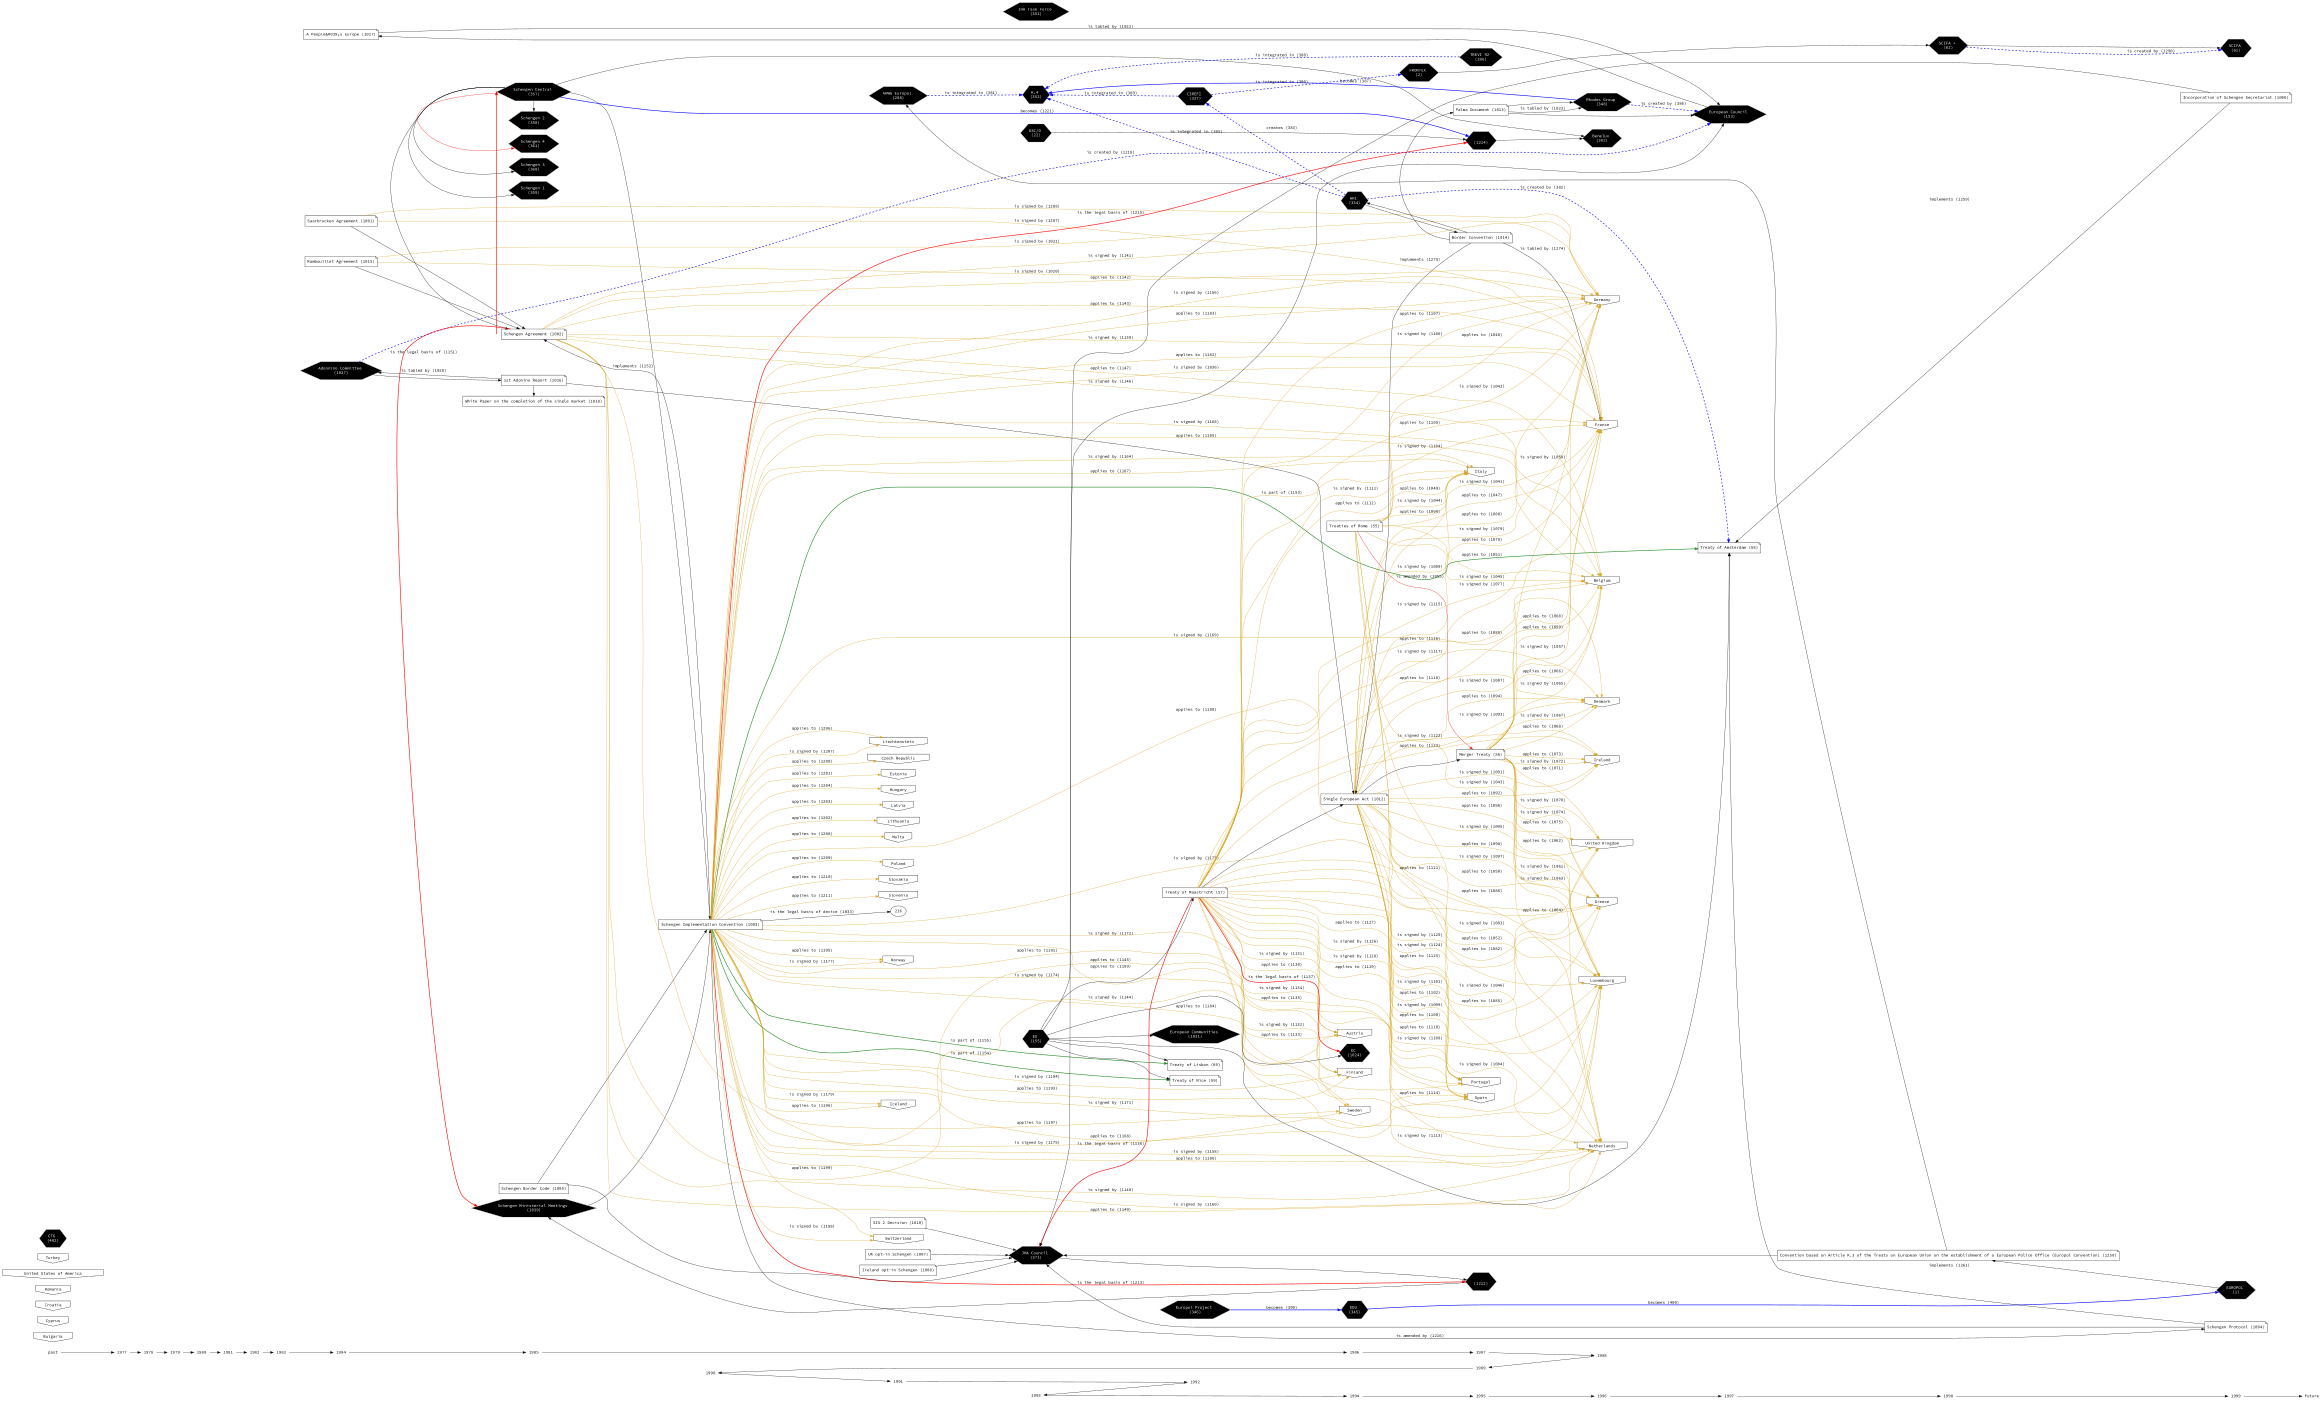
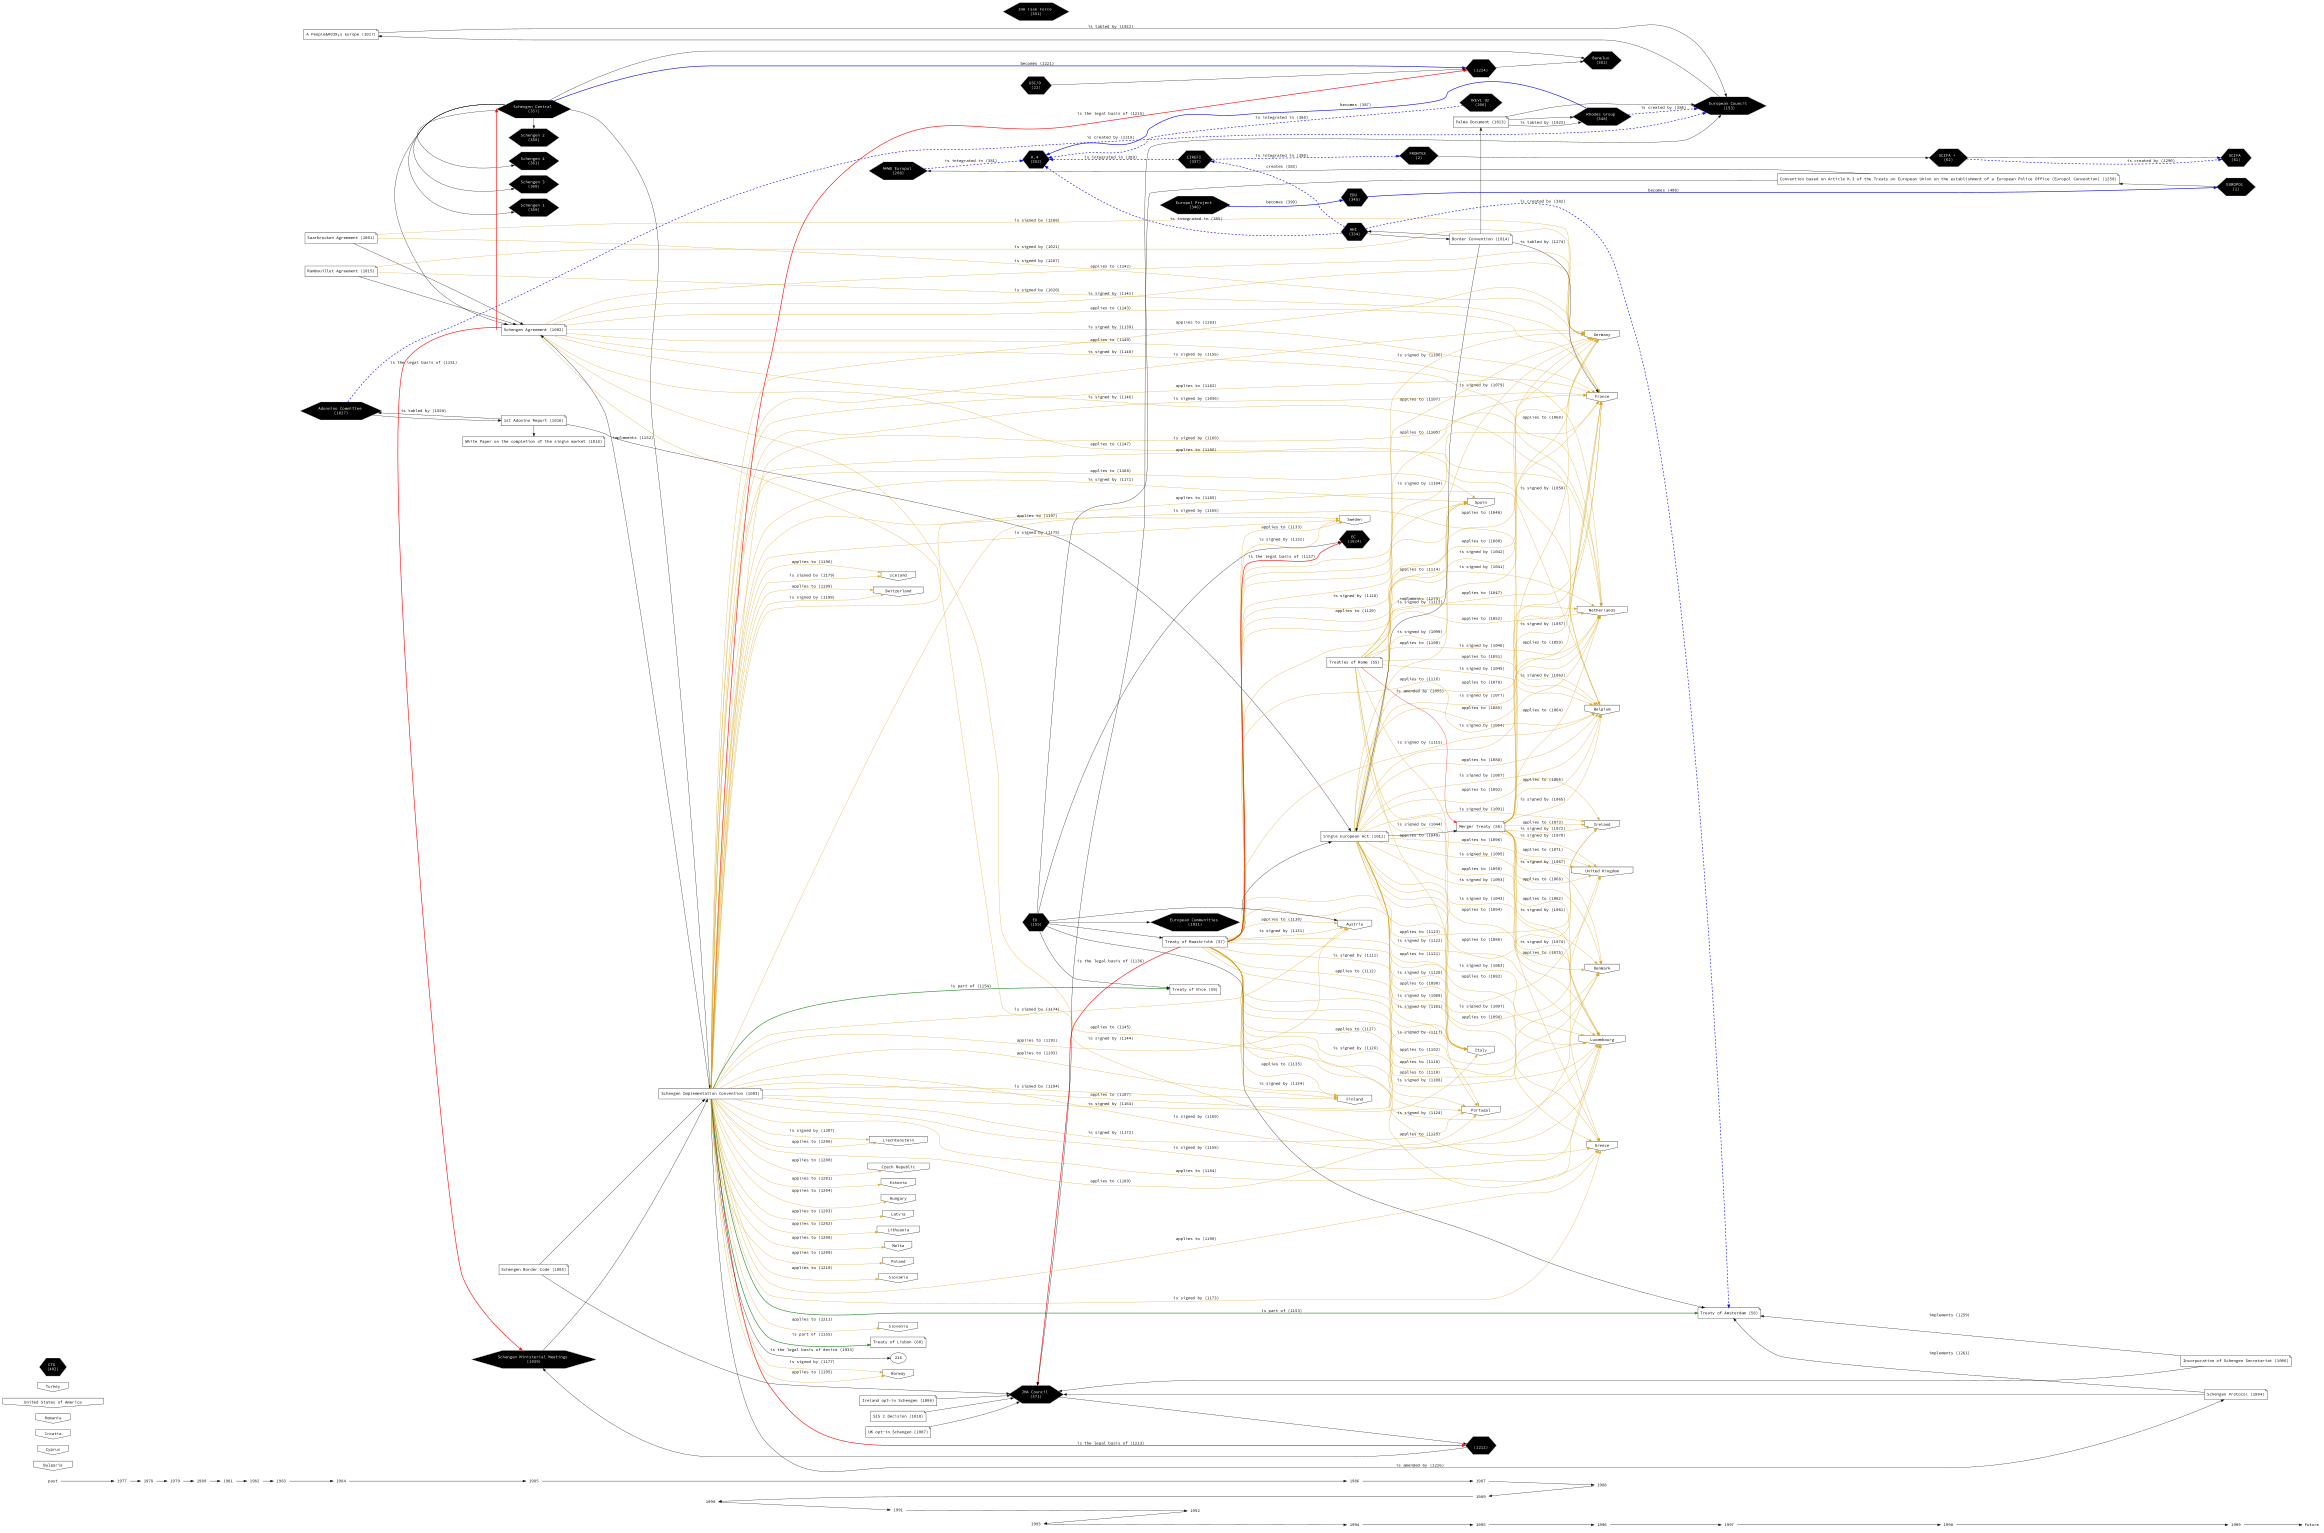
(421, 126) -> (421, 144)
(1107, 1047) -> (1192, 908)
